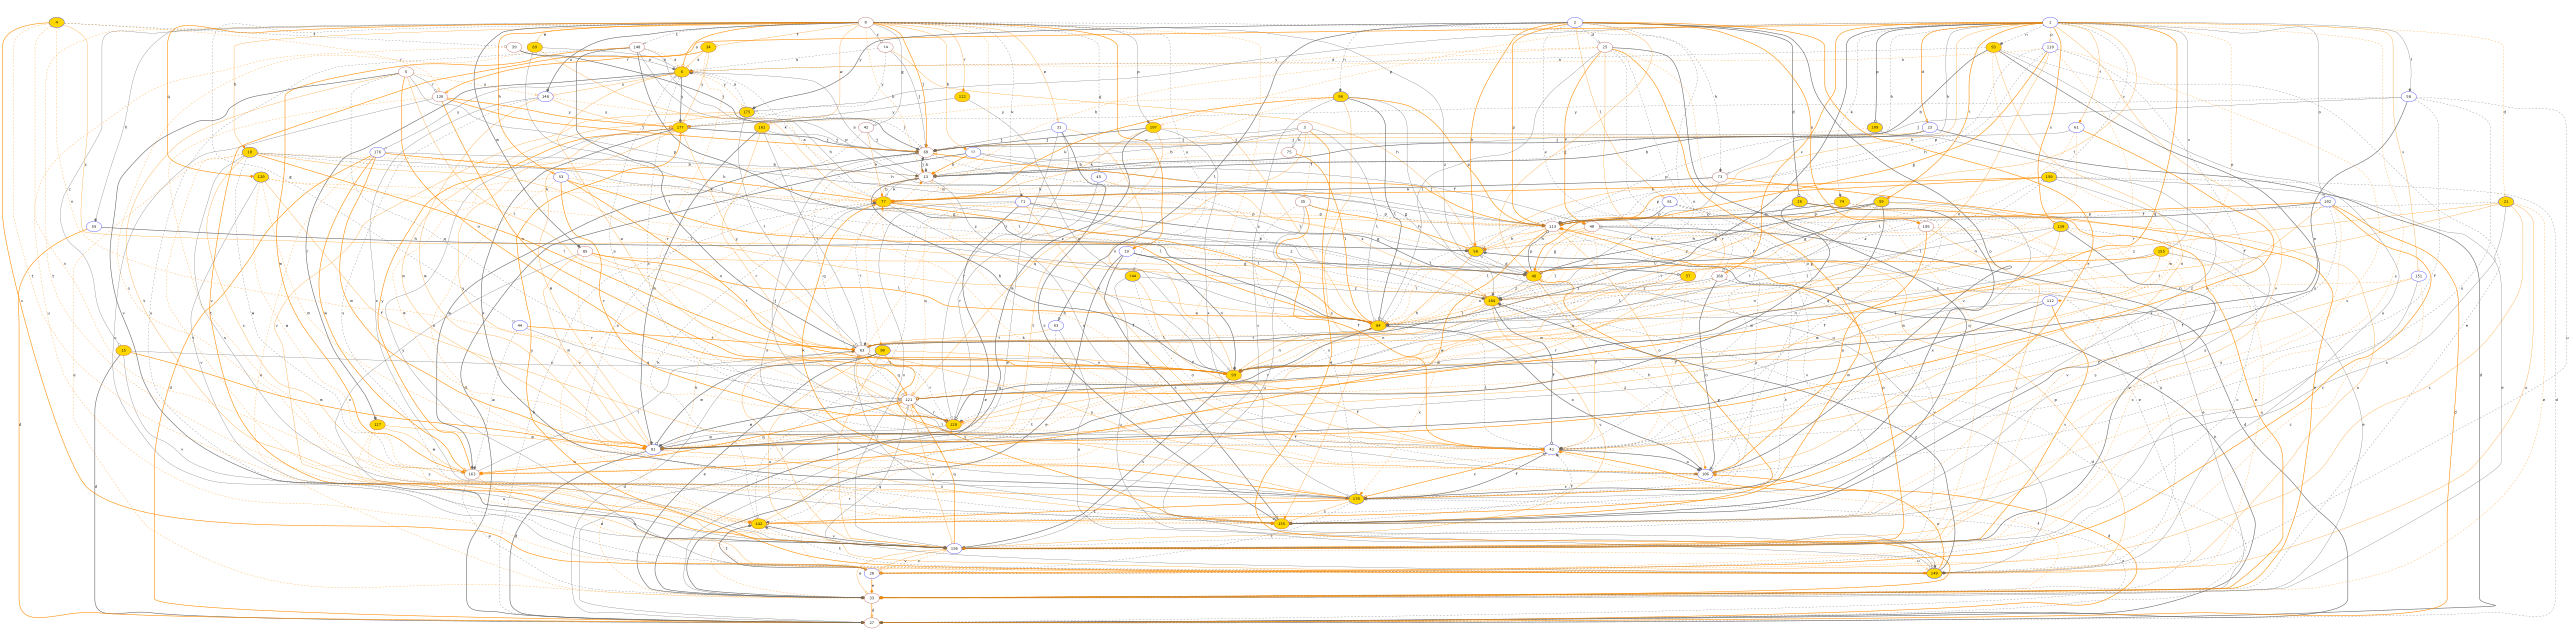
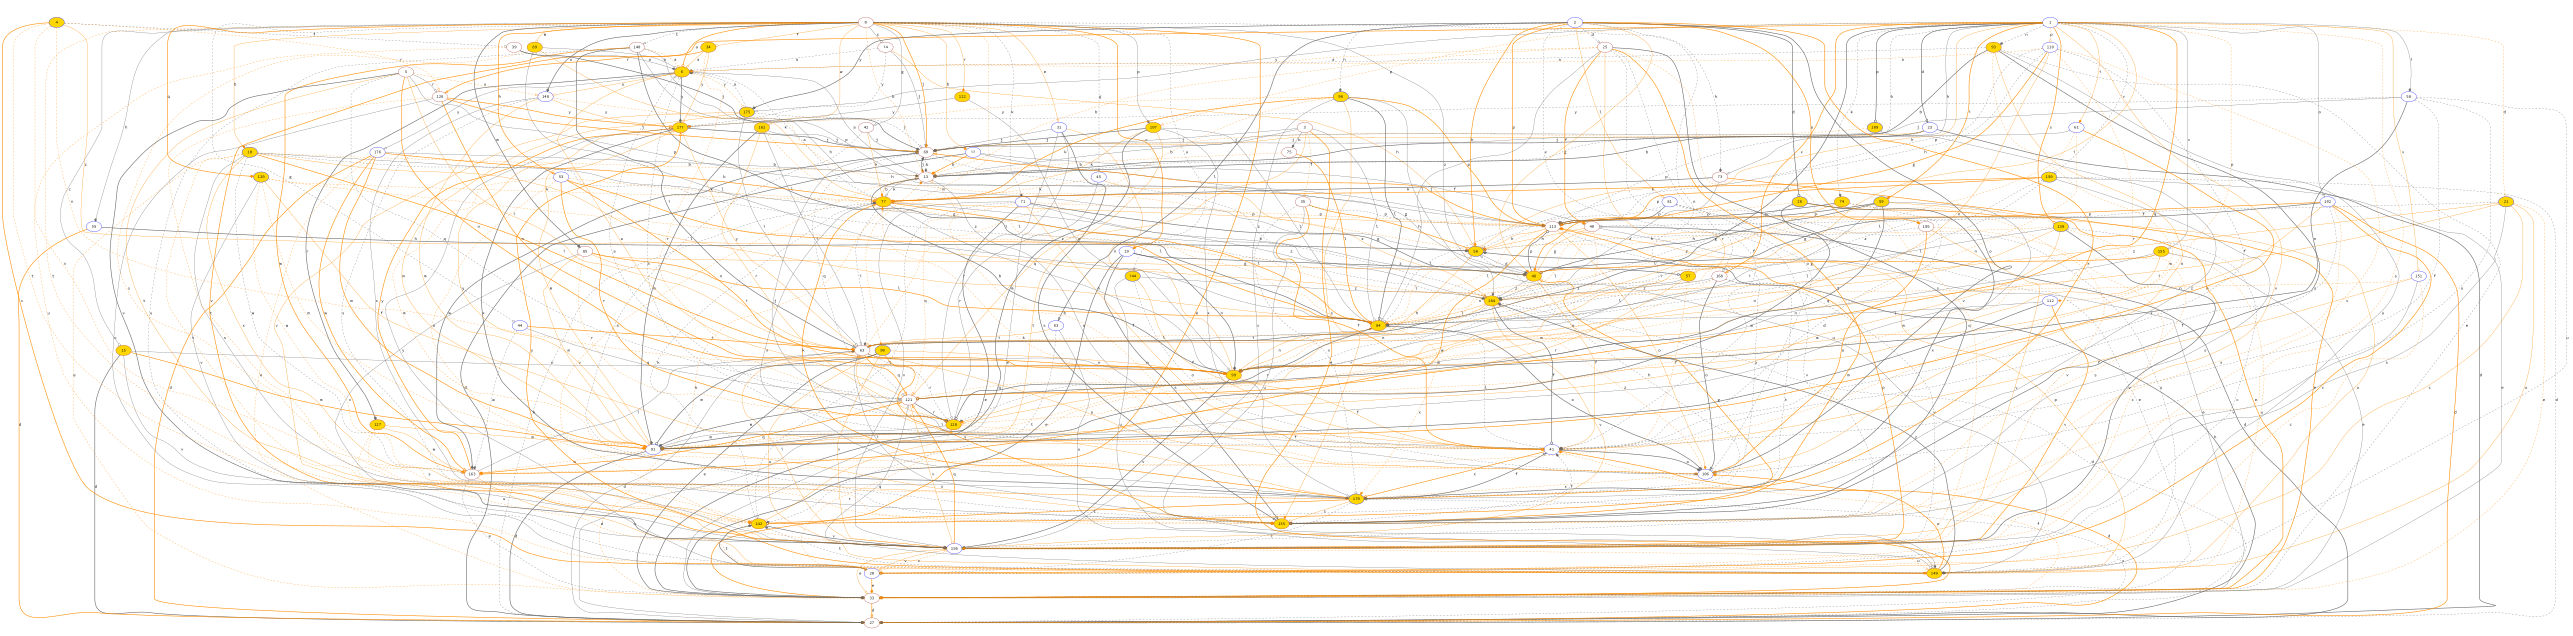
(1927, 35) -> (1927, 35)
(1297, 140) -> (1297, 140)
(1280, 202) -> (1280, 202)
(1825, 326) -> (1825, 326)
(1177, 348) -> (1177, 348)
(1934, 573) -> (1934, 573)
